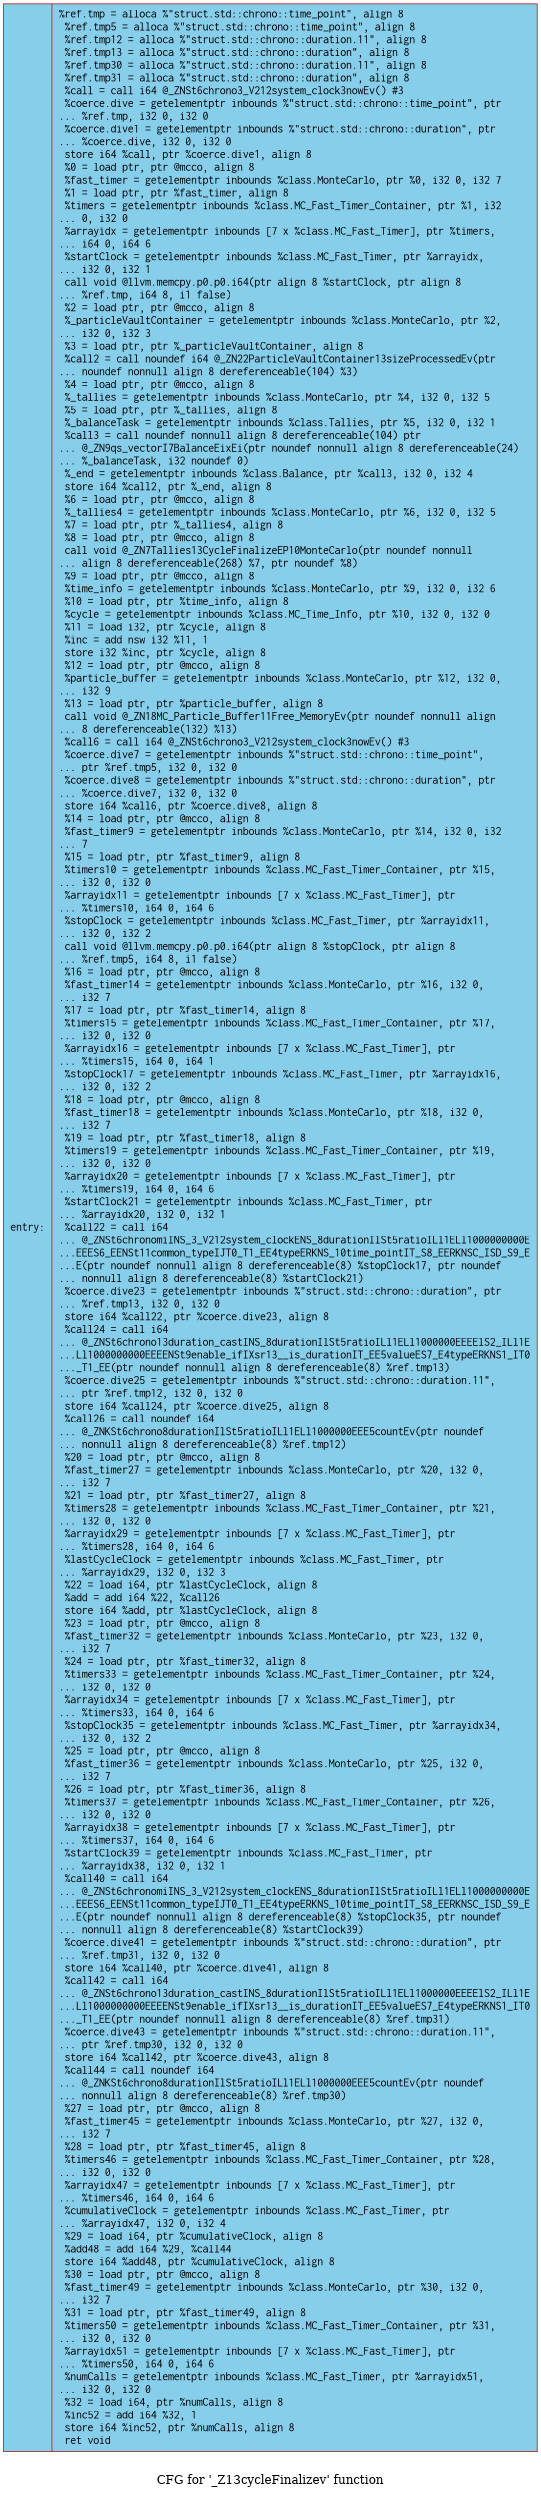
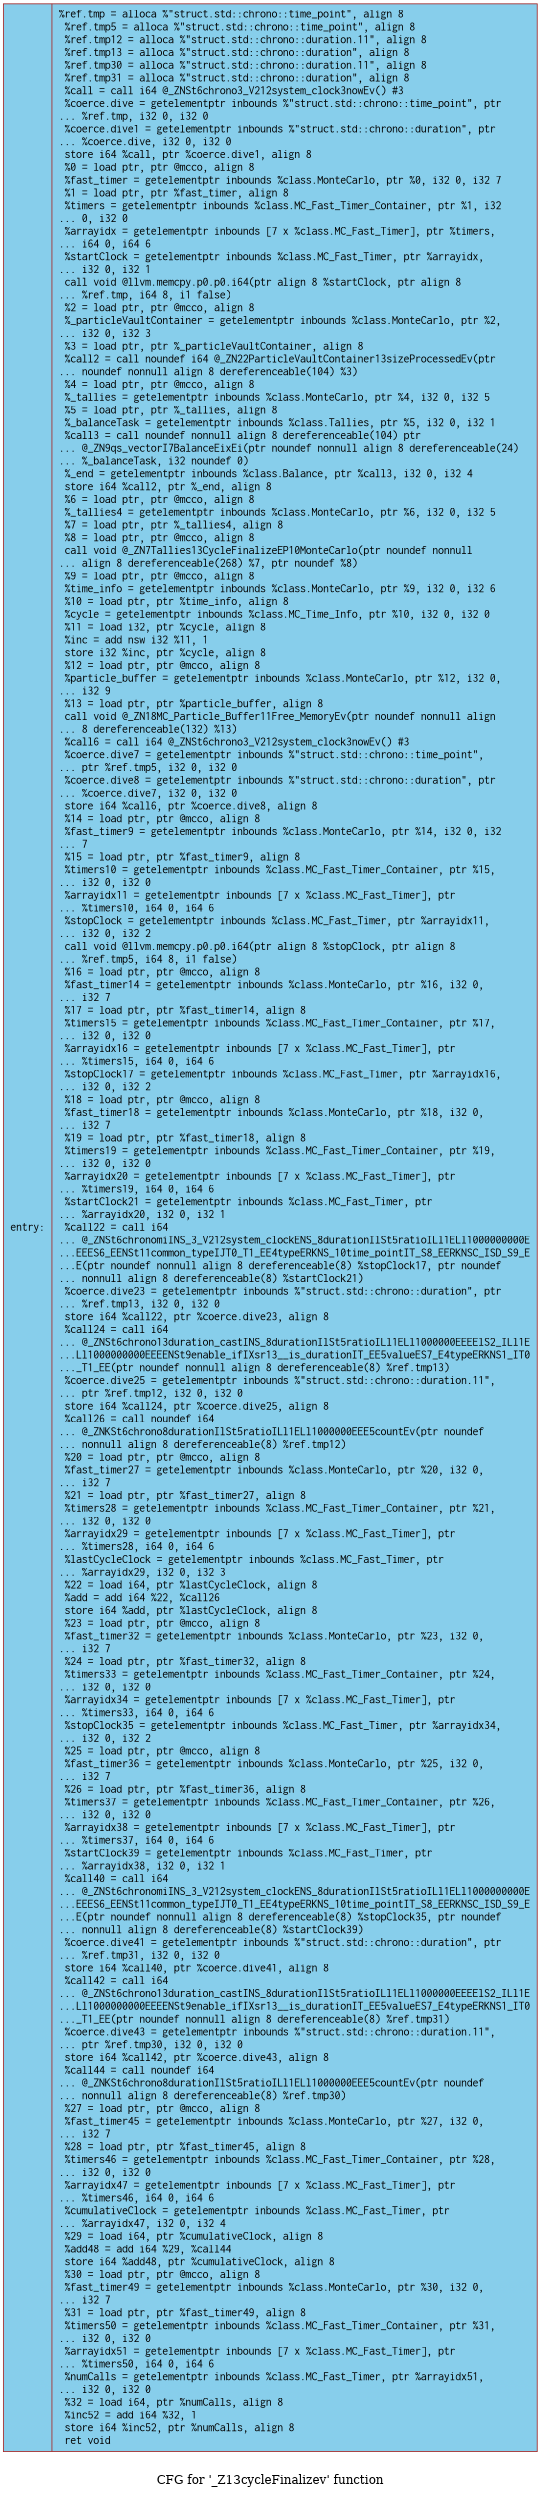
(137, 1061) -> (137, 1061)
